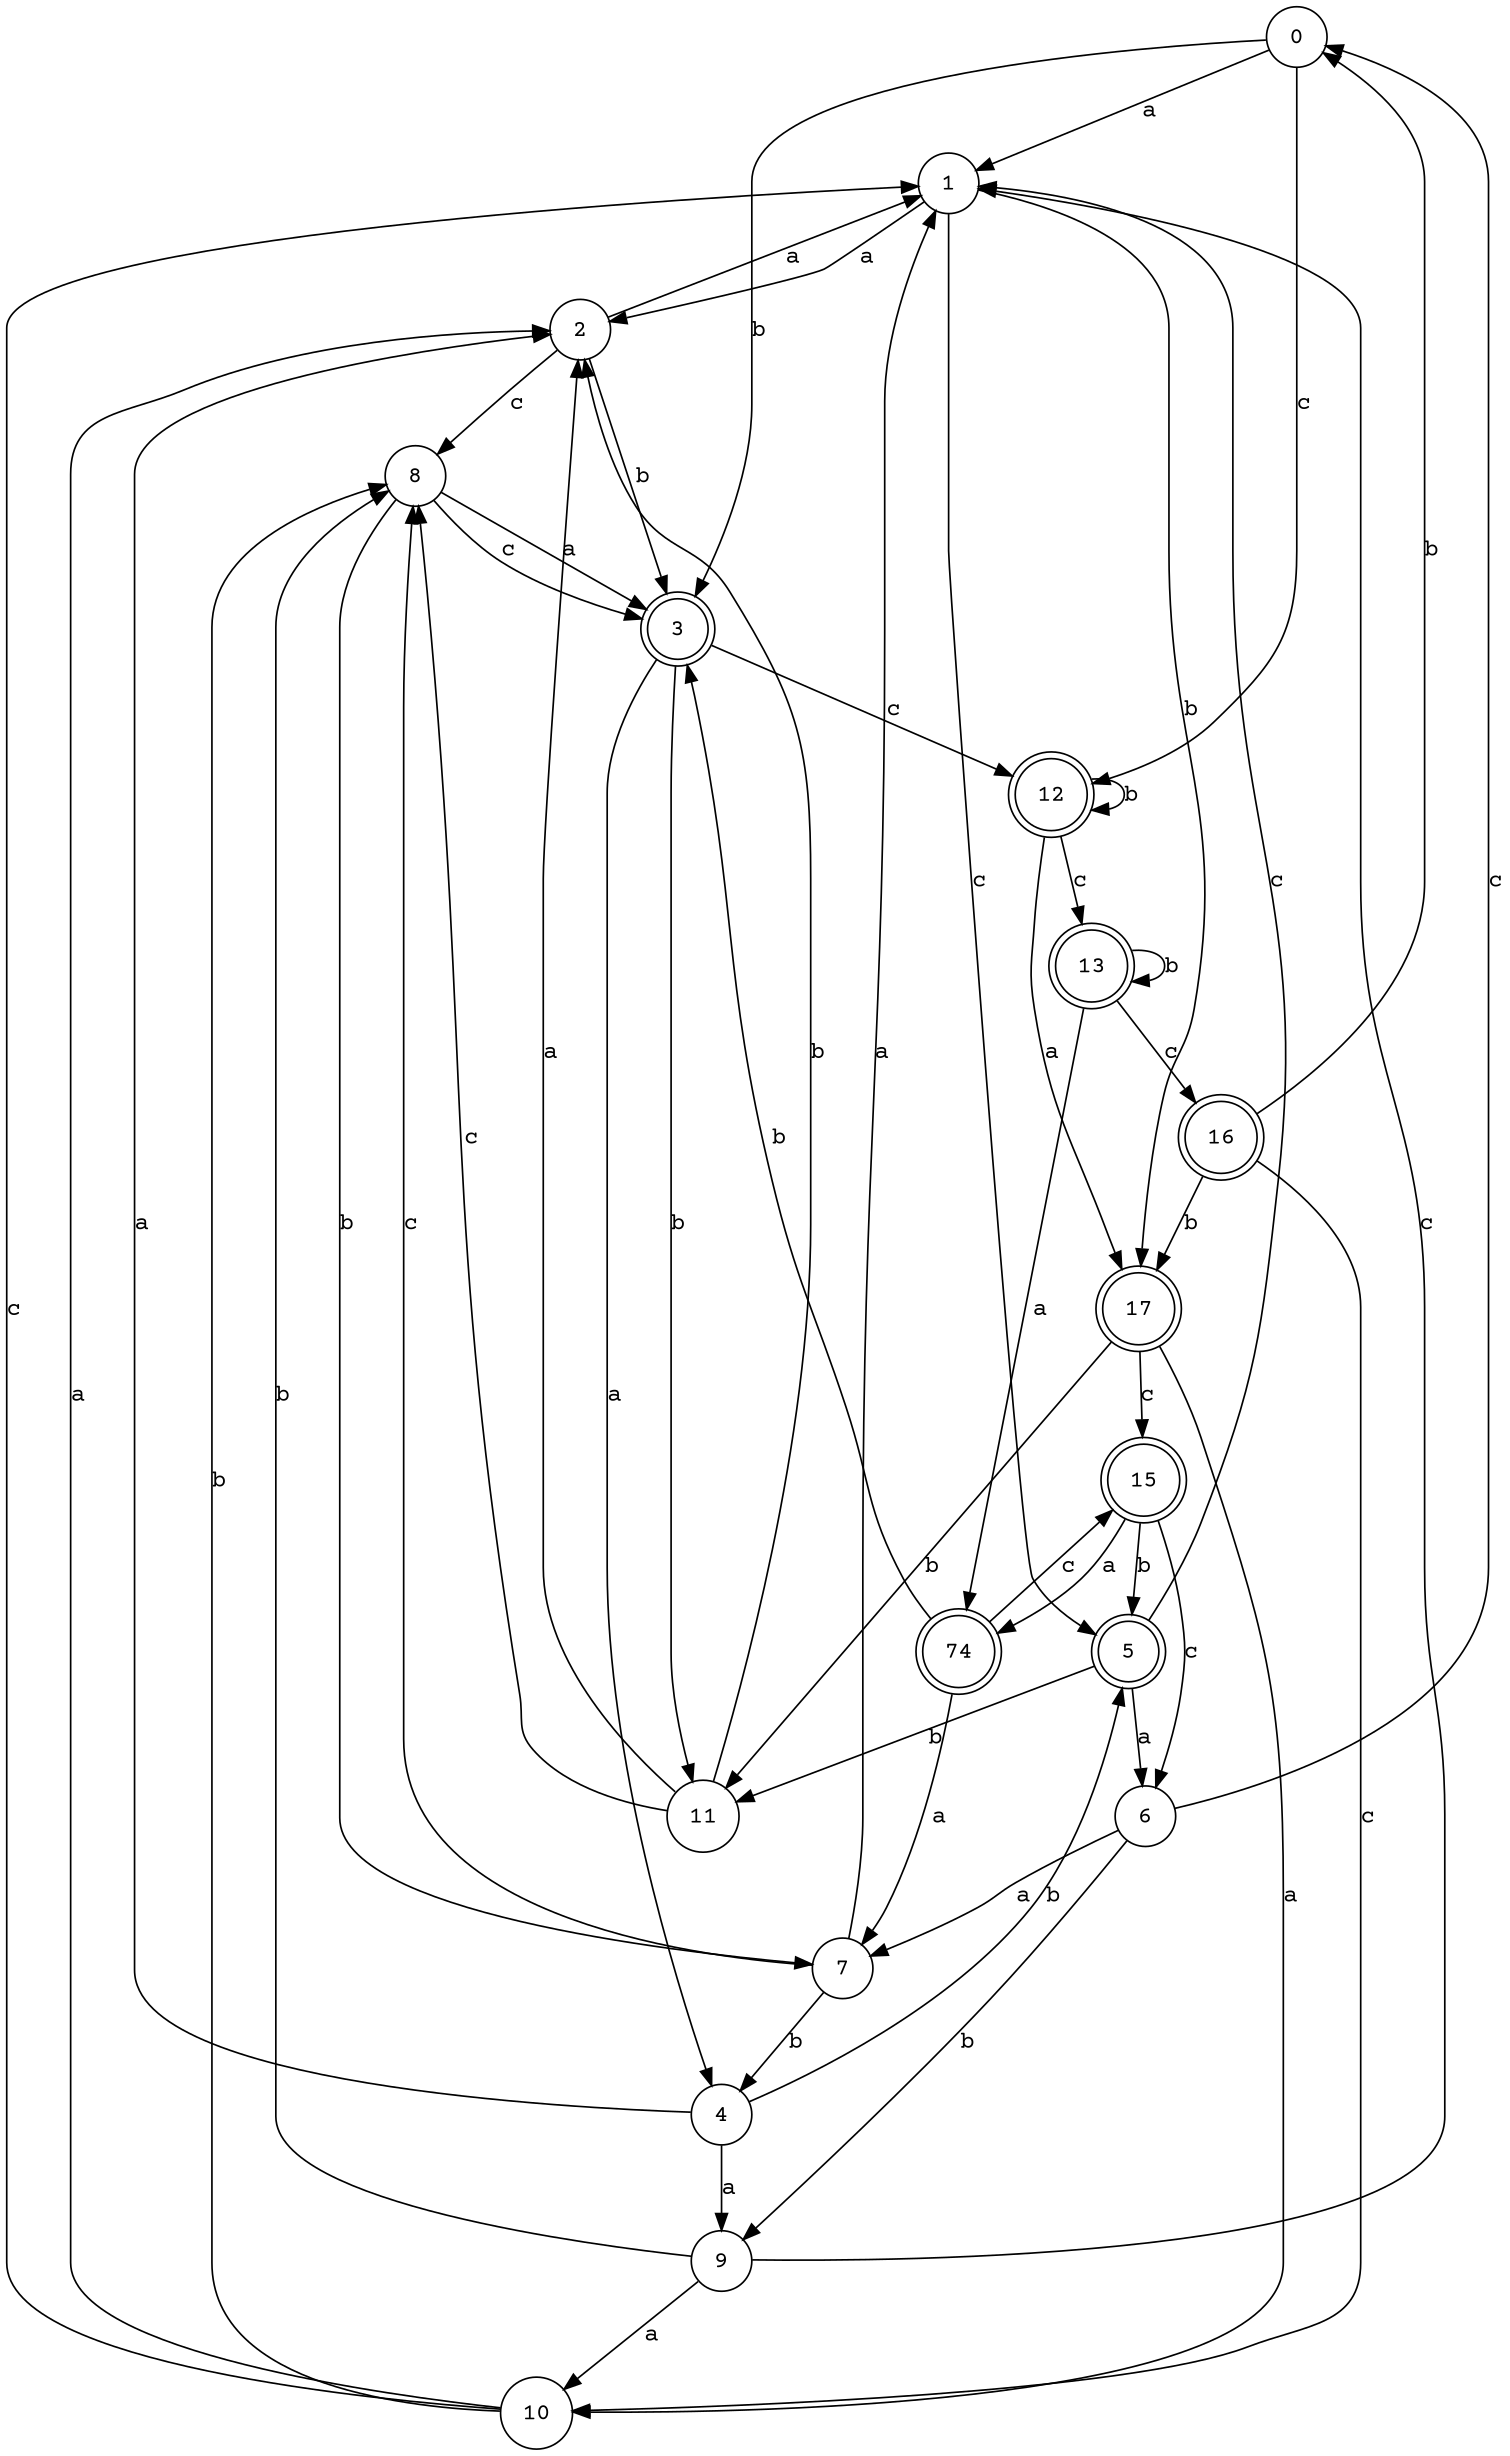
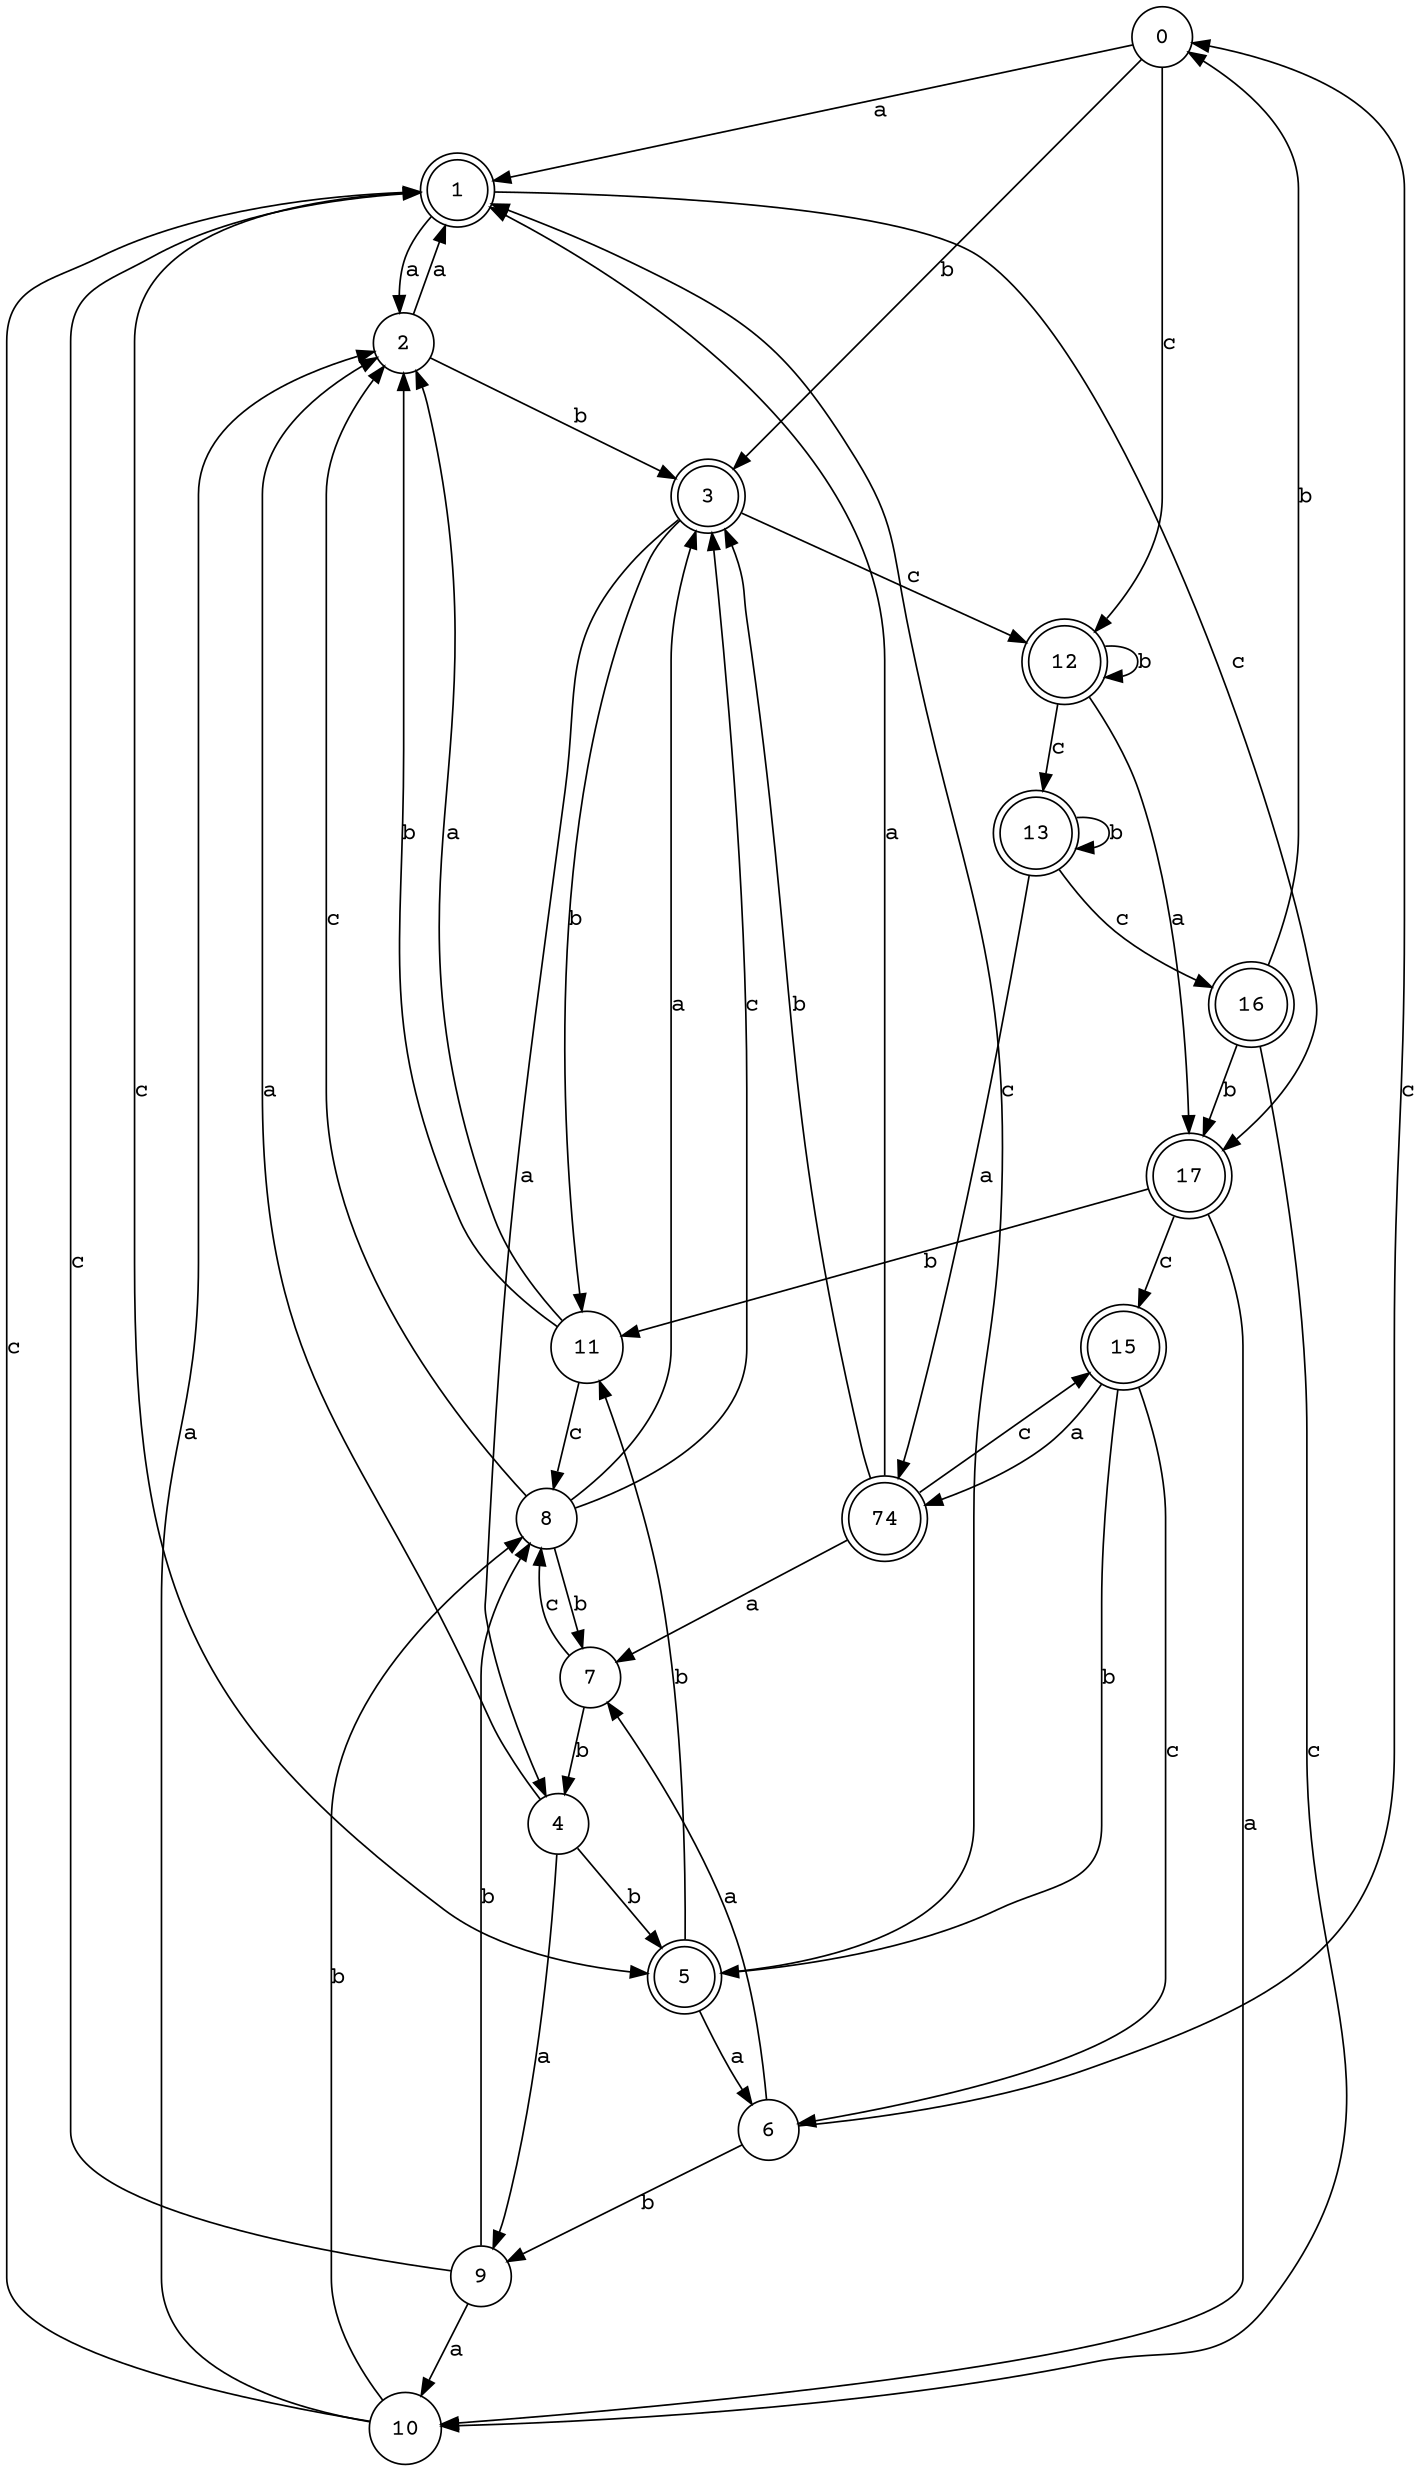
(949, 183) -> (457, 190)
(503, 396) -> (326, 961)
(1192, 709) -> (1239, 662)
(874, 1080) -> (885, 762)
